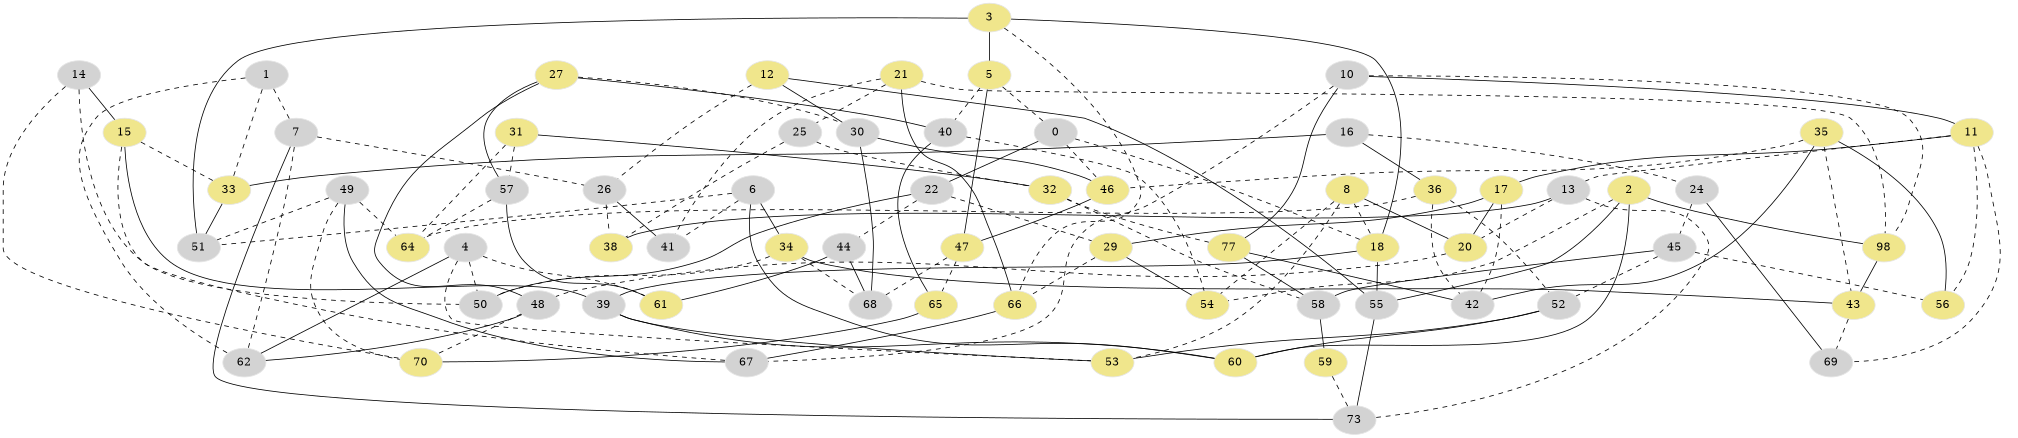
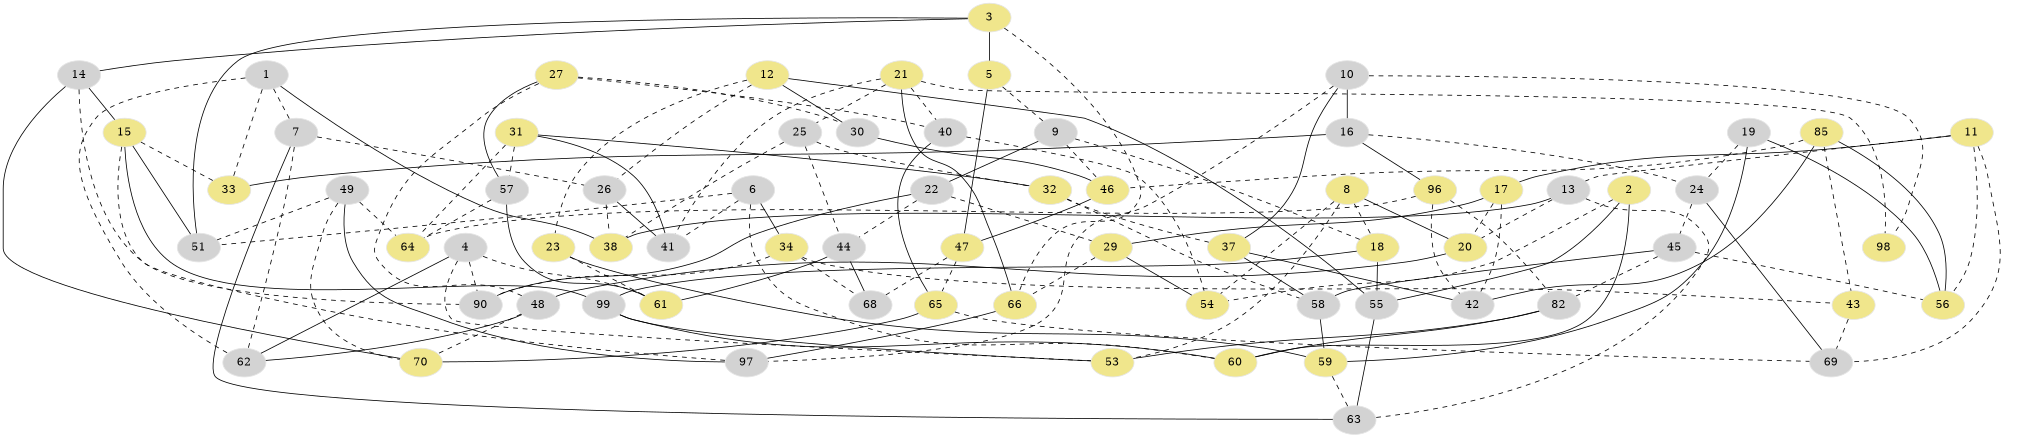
(1285, 38) -> (533, 35)
(1663, 90) -> (1347, 104)
(965, 107) -> (924, 104)
(831, 109) -> (831, 109)
(1056, 133) -> (1056, 133)
none -> (1749, 133)
(1822, 133) -> (1822, 133)
none -> (618, 164)
none -> (429, 180)
none -> (822, 190)
(1435, 190) -> (1435, 190)
(387, 214) -> (387, 214)
(1484, 218) -> (1484, 218)
(214, 219) -> (162, 190)
(872, 222) -> none
(1760, 225) -> none
none -> (553, 248)
(1229, 248) -> (1229, 248)
(1090, 274) -> (1090, 274)
(1869, 276) -> none
(1239, 289) -> (1239, 289)
(107, 298) -> (107, 298)
(481, 305) -> (481, 305)
(604, 305) -> (604, 305)
(1559, 305) -> (1559, 305)
(879, 331) -> (879, 331)
none -> (1510, 353)
(747, 363) -> (747, 363)
(1354, 420) -> (1354, 420)
